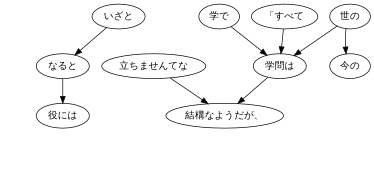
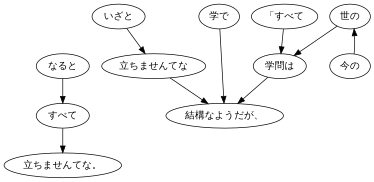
(345, 38) -> (355, 45)
(93, 39) -> (134, 38)
(246, 39) -> (222, 63)
(63, 116) -> (63, 116)
none -> (63, 165)
